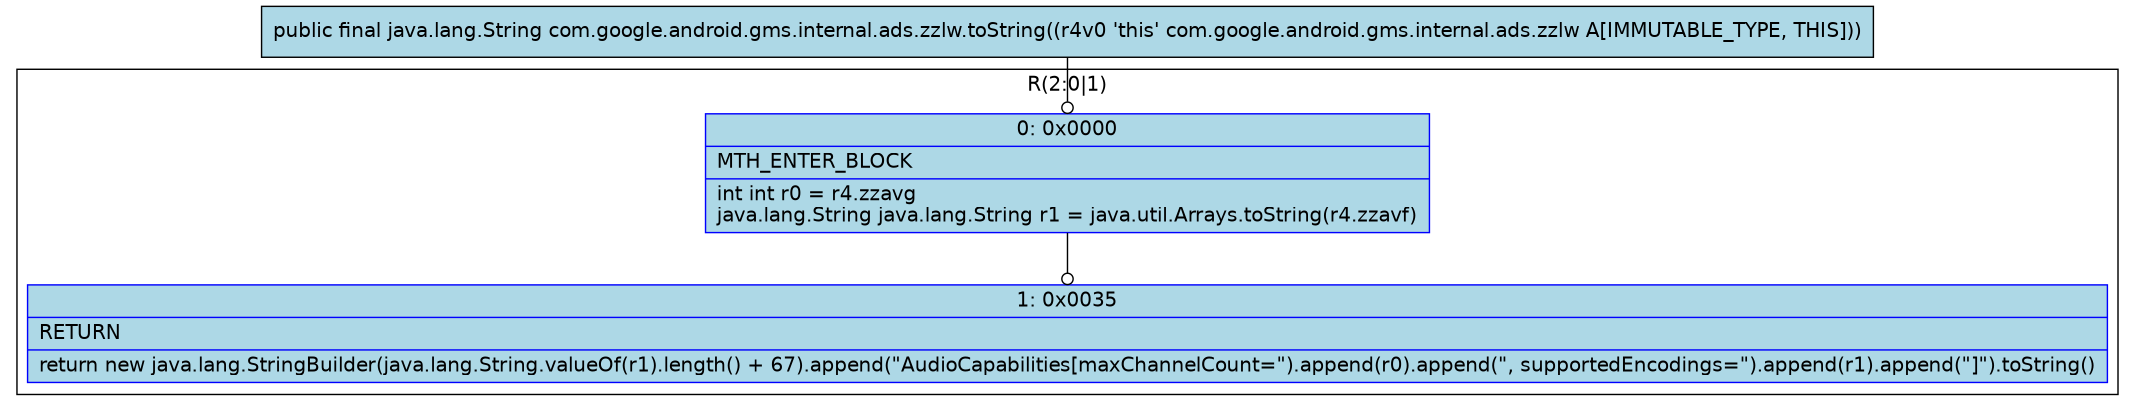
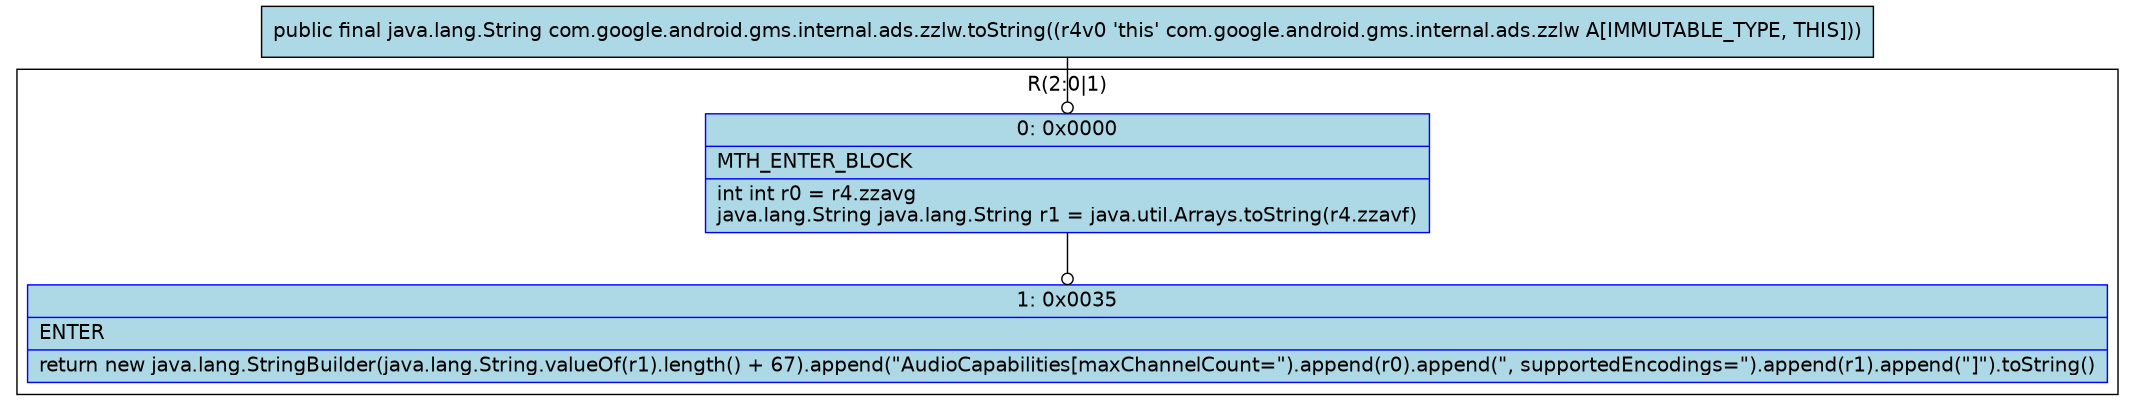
(80, 333) -> (72, 333)
